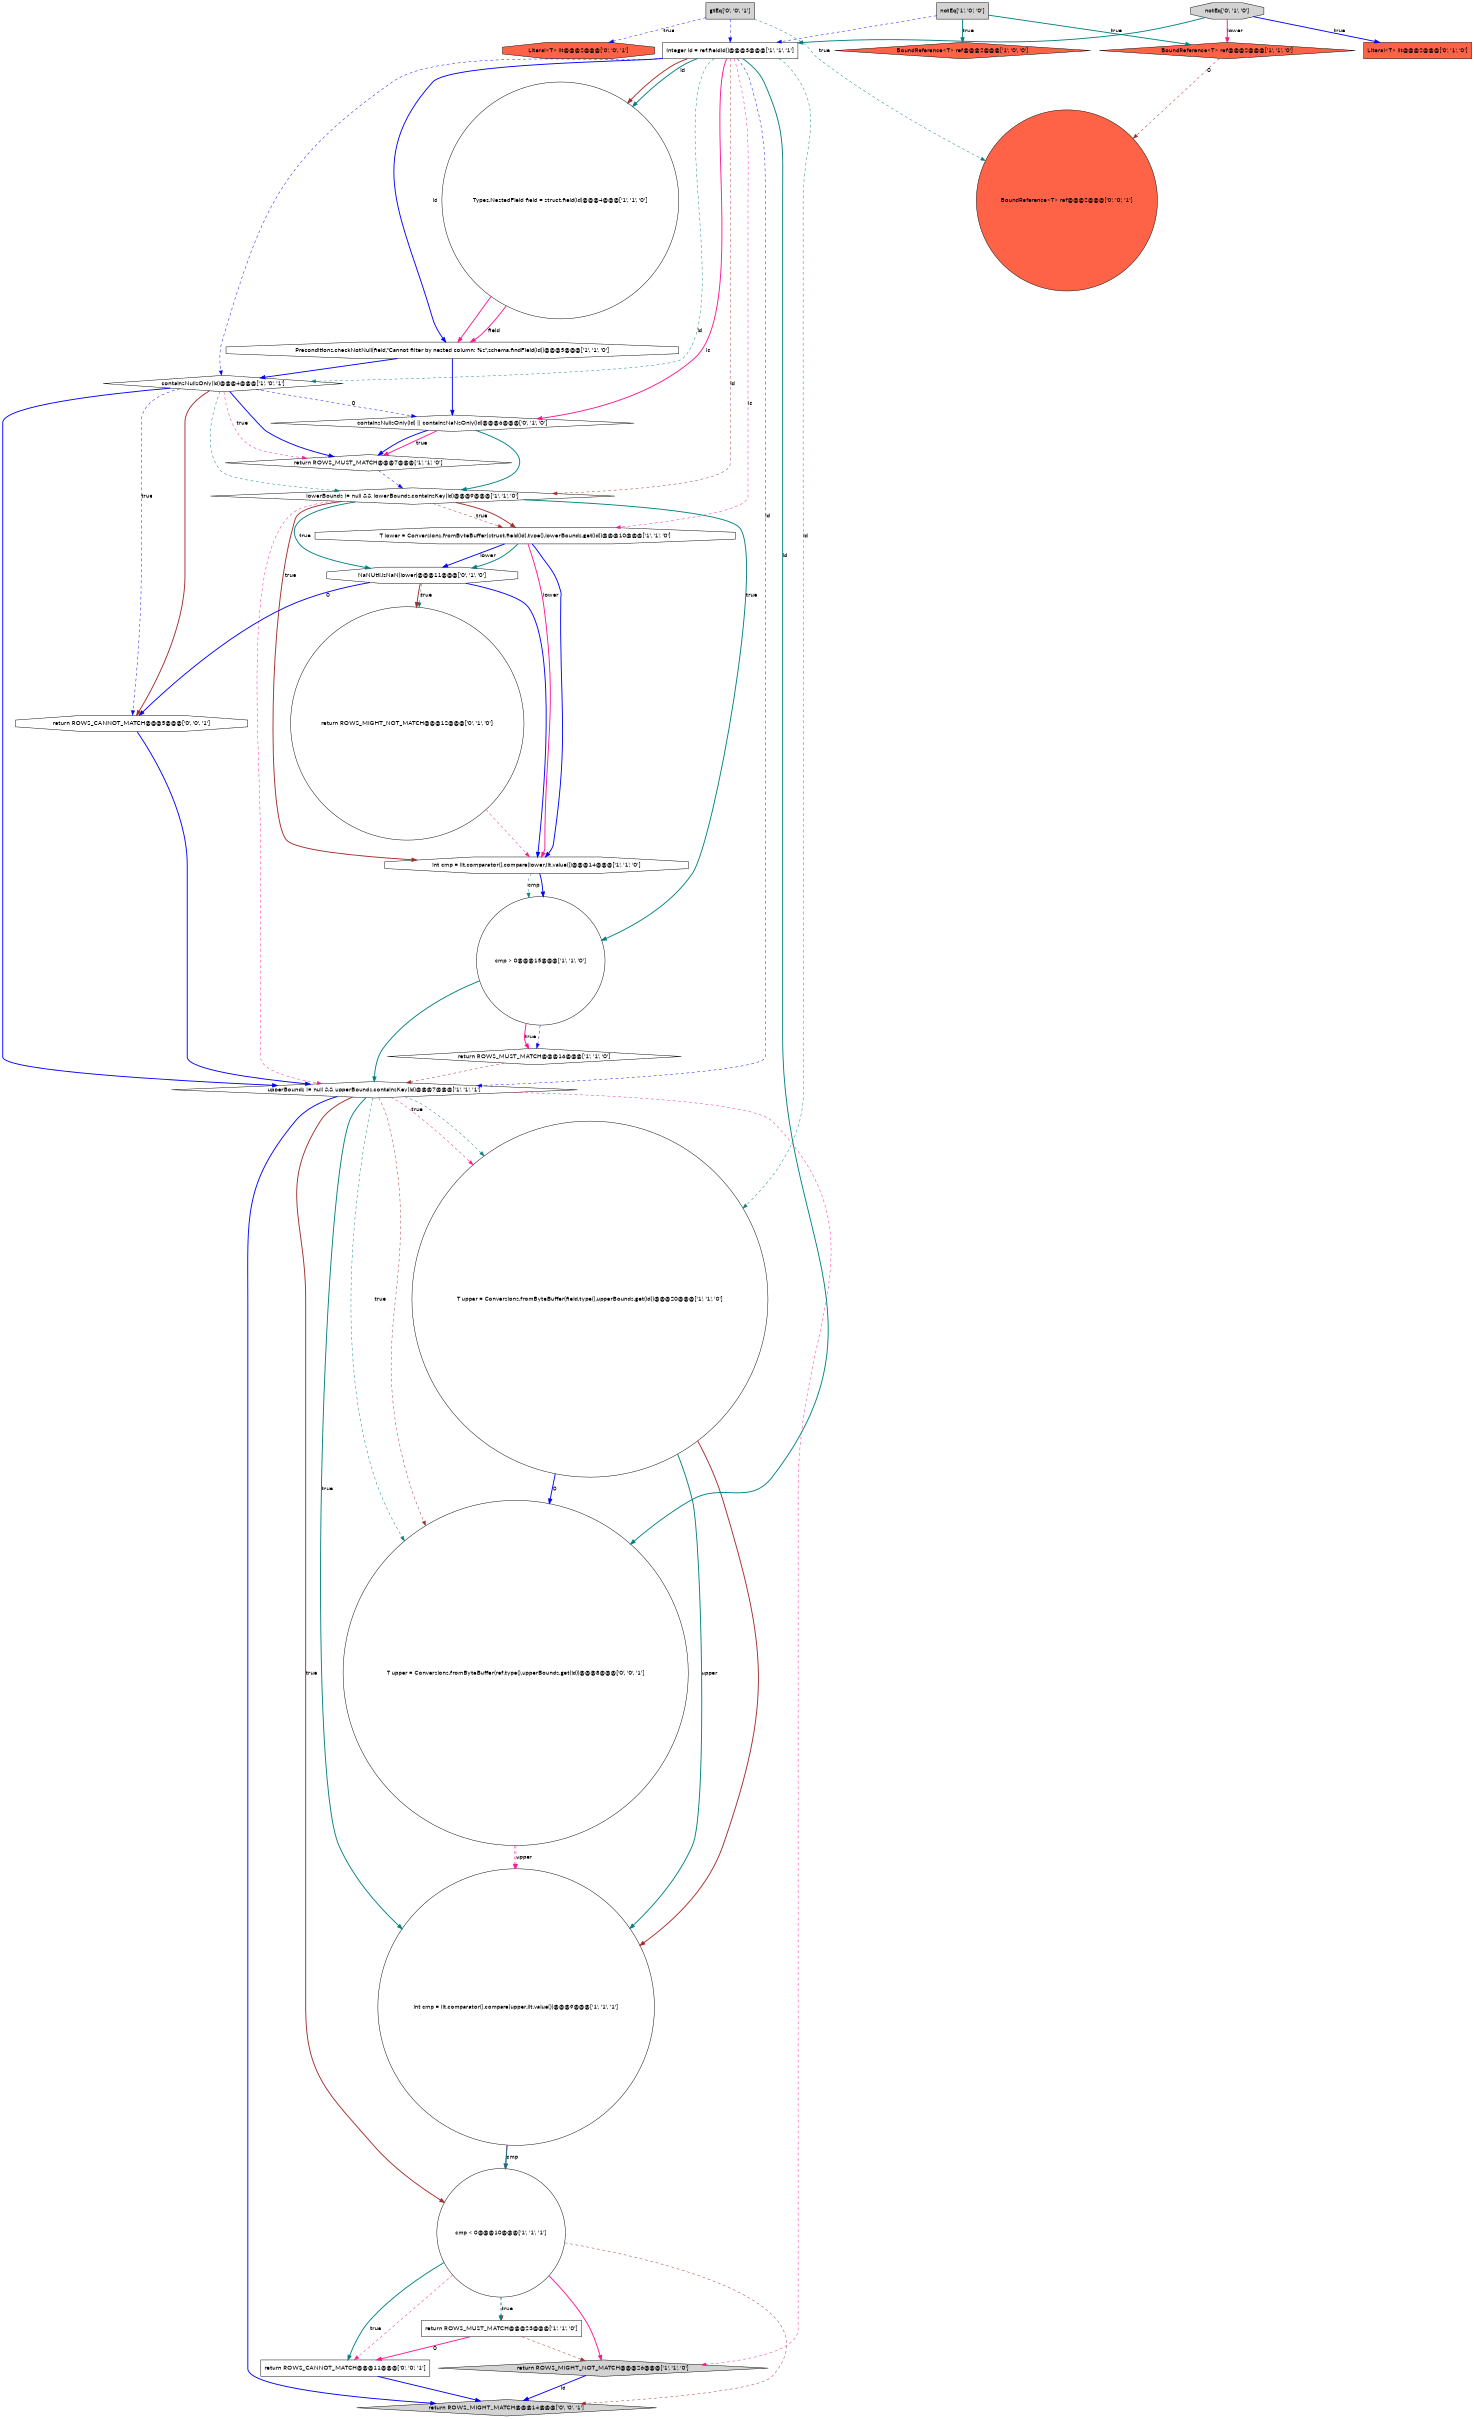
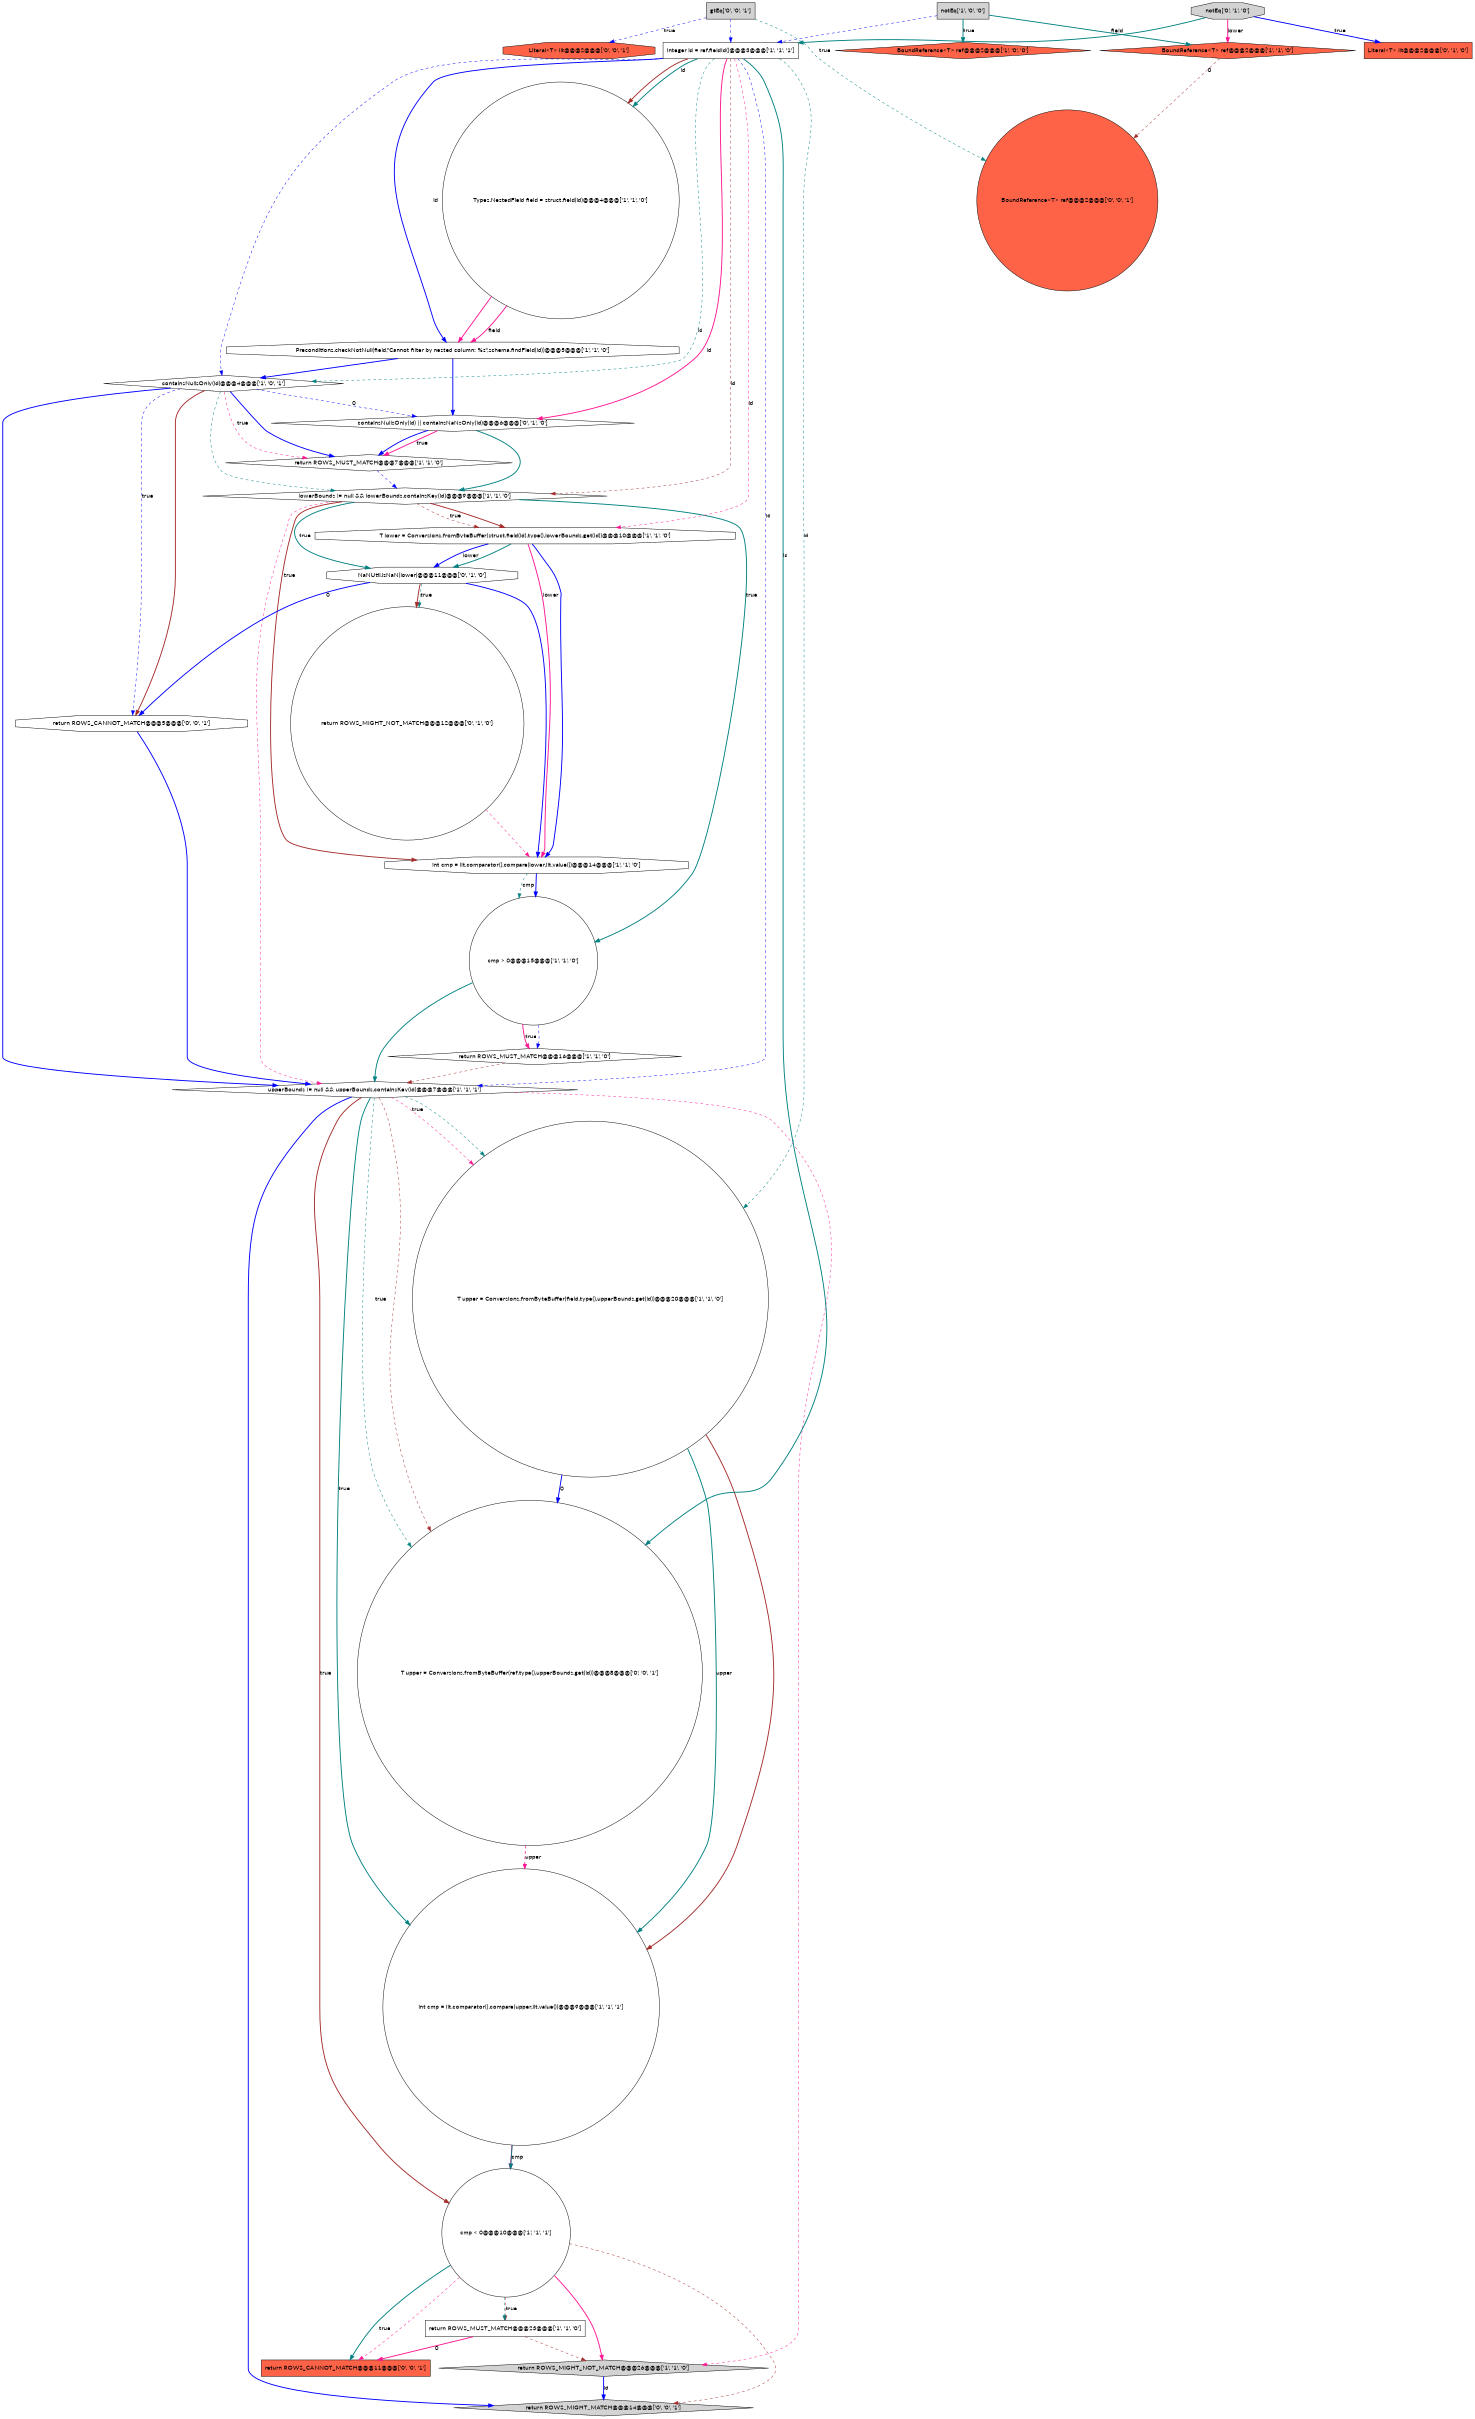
(1117, 31) -> (1117, 31)
(345, 2368) -> (346, 2368)
(427, 2388) -> none
